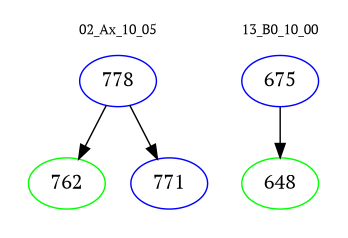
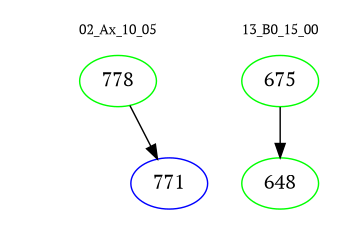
(281, 31) -> (281, 31)
(118, 81) -> (118, 81)
(280, 81) -> (280, 81)
(67, 183) -> none
